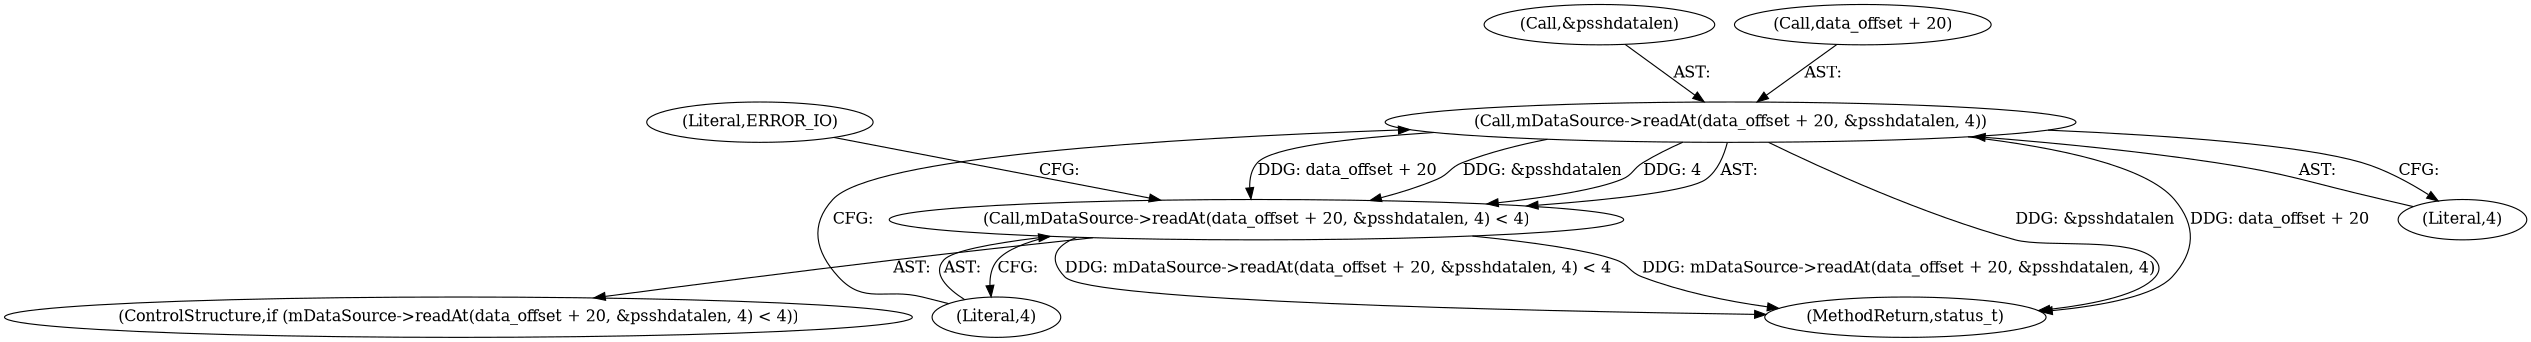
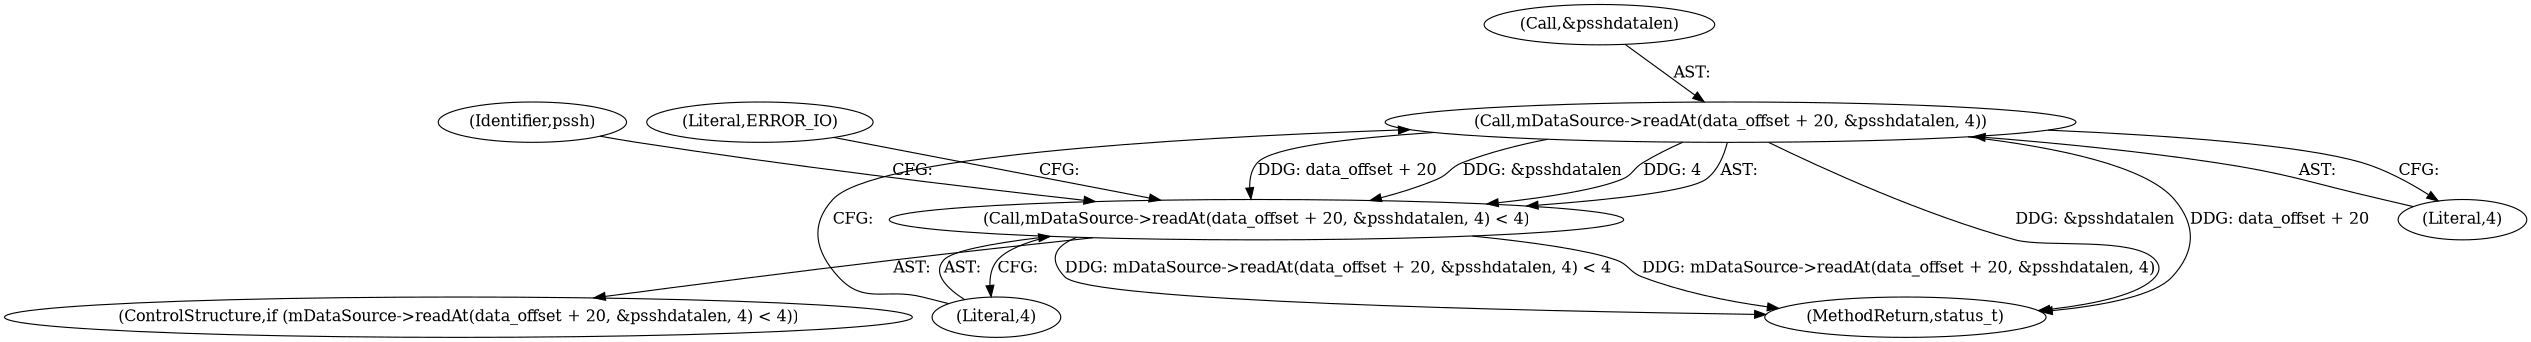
(1863, 25) -> none
none -> (532, 122)
